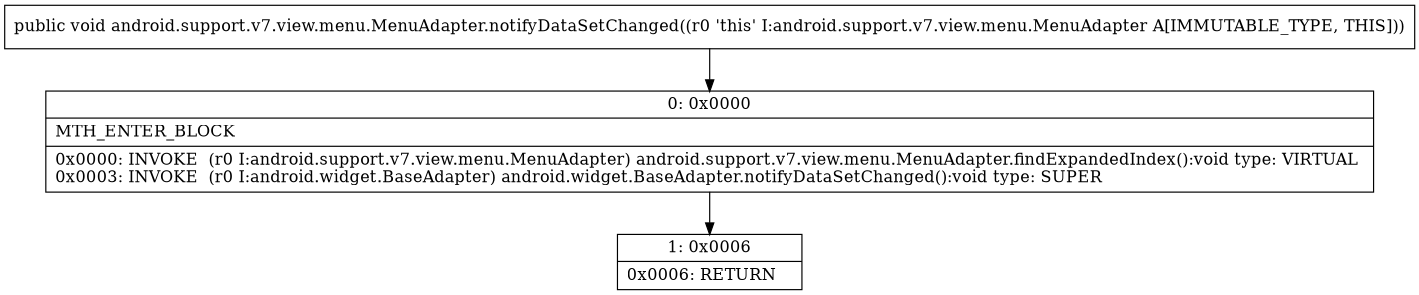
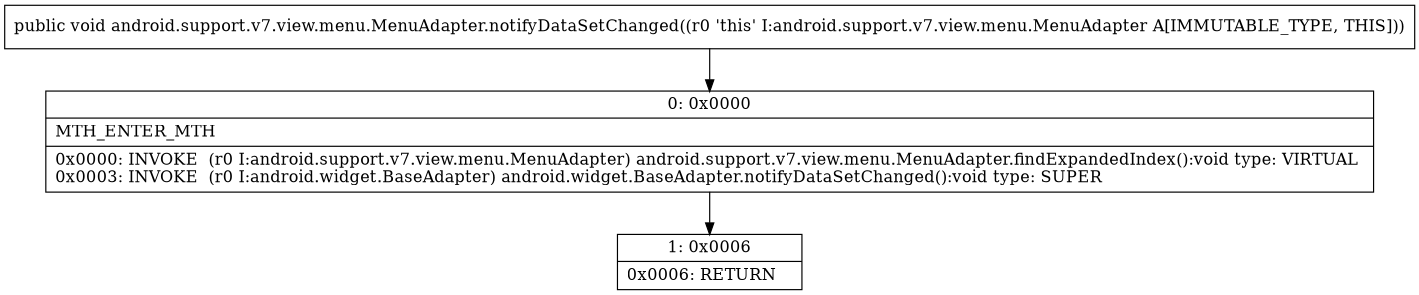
(146, 132) -> (136, 132)
